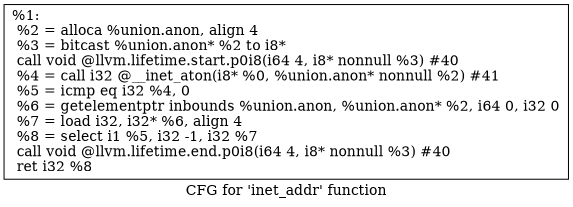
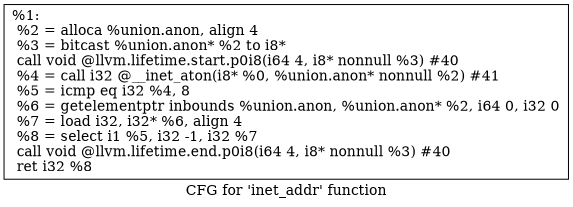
(101, 91) -> (101, 91)
